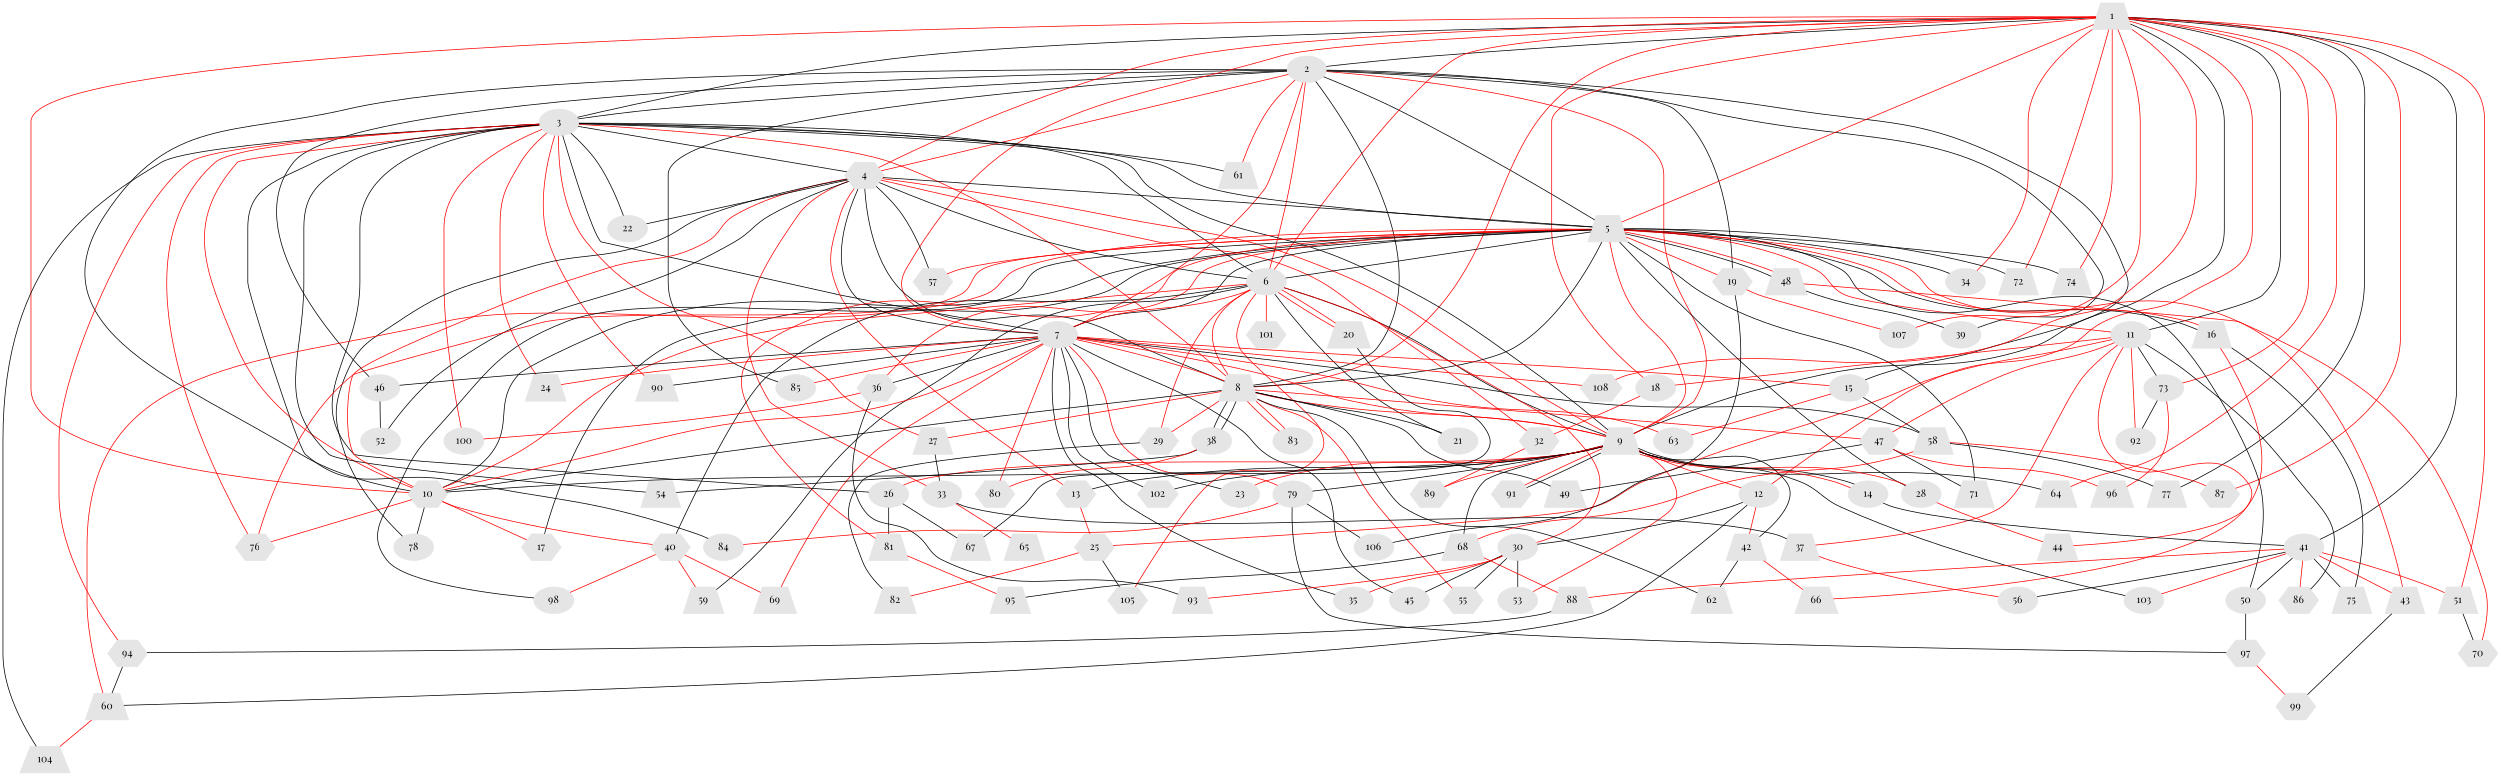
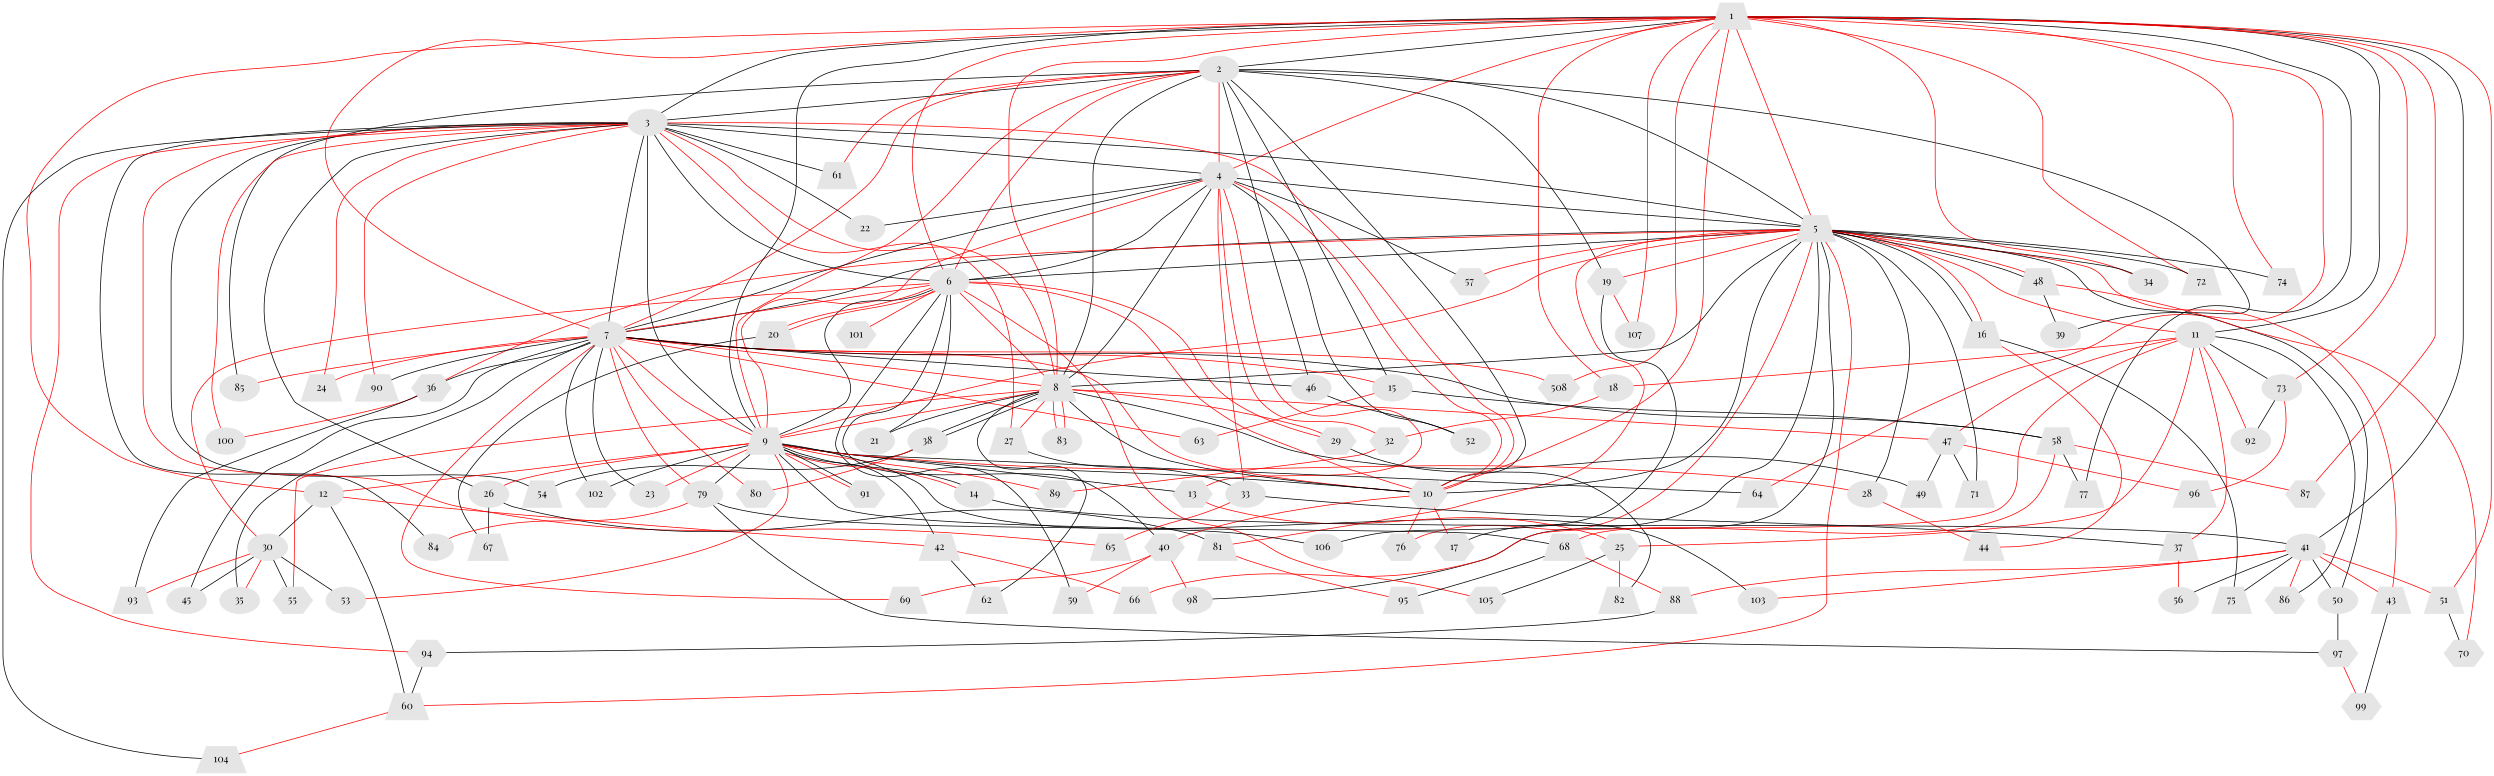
(193, 191) -> (175, 455)
(1601, 388) -> (1559, 388)
(414, 547) -> none
